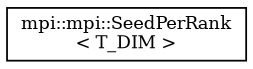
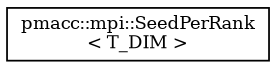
(127, 34) -> (138, 34)
